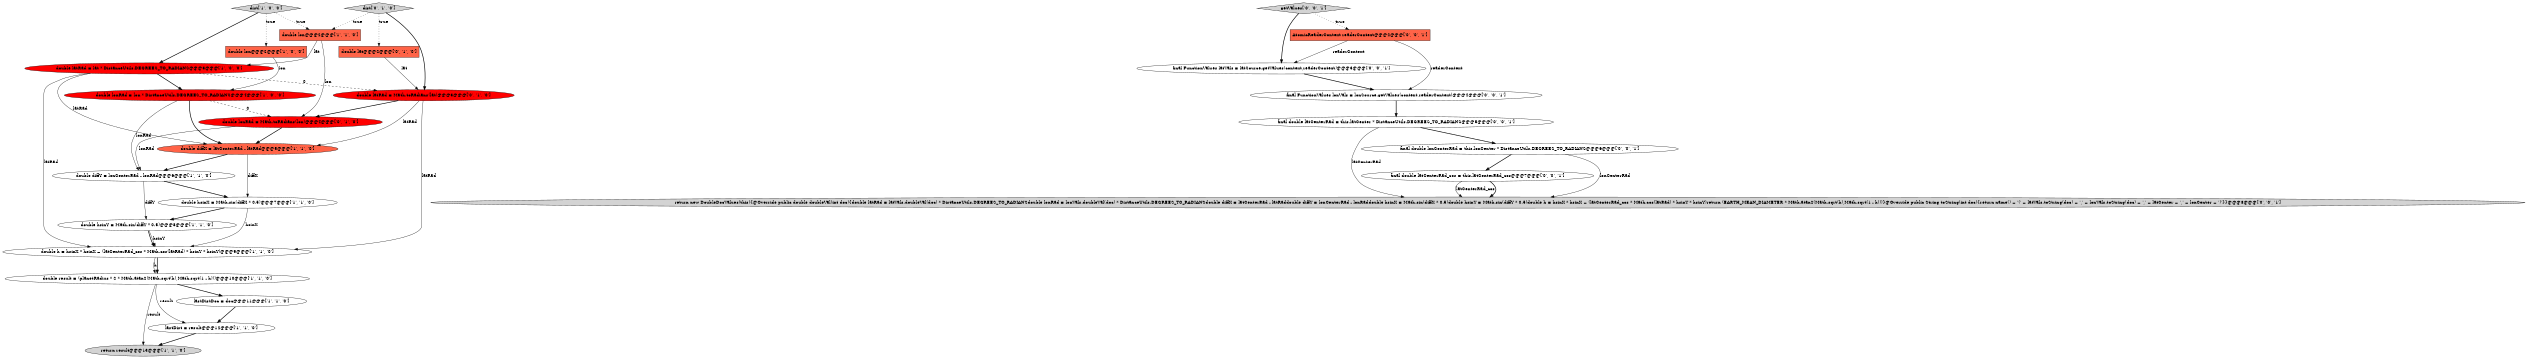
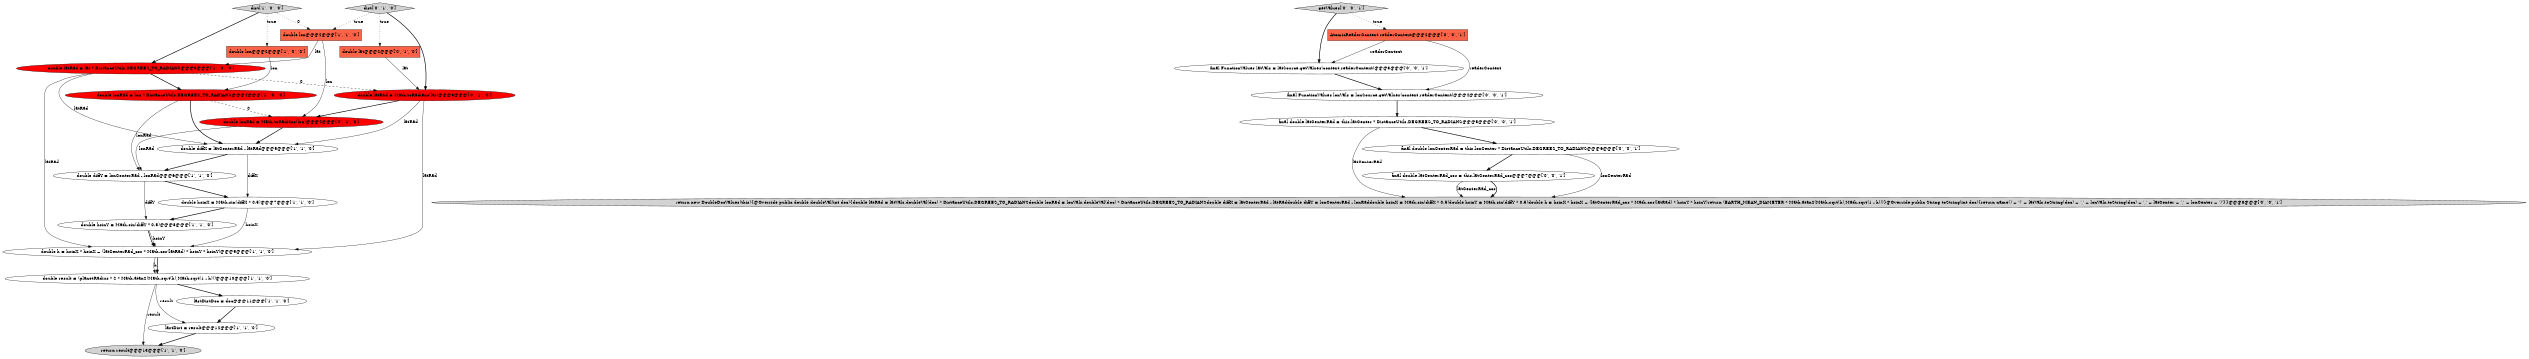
(301, 22) -> (299, 22)
(248, 149) -> (248, 149)
